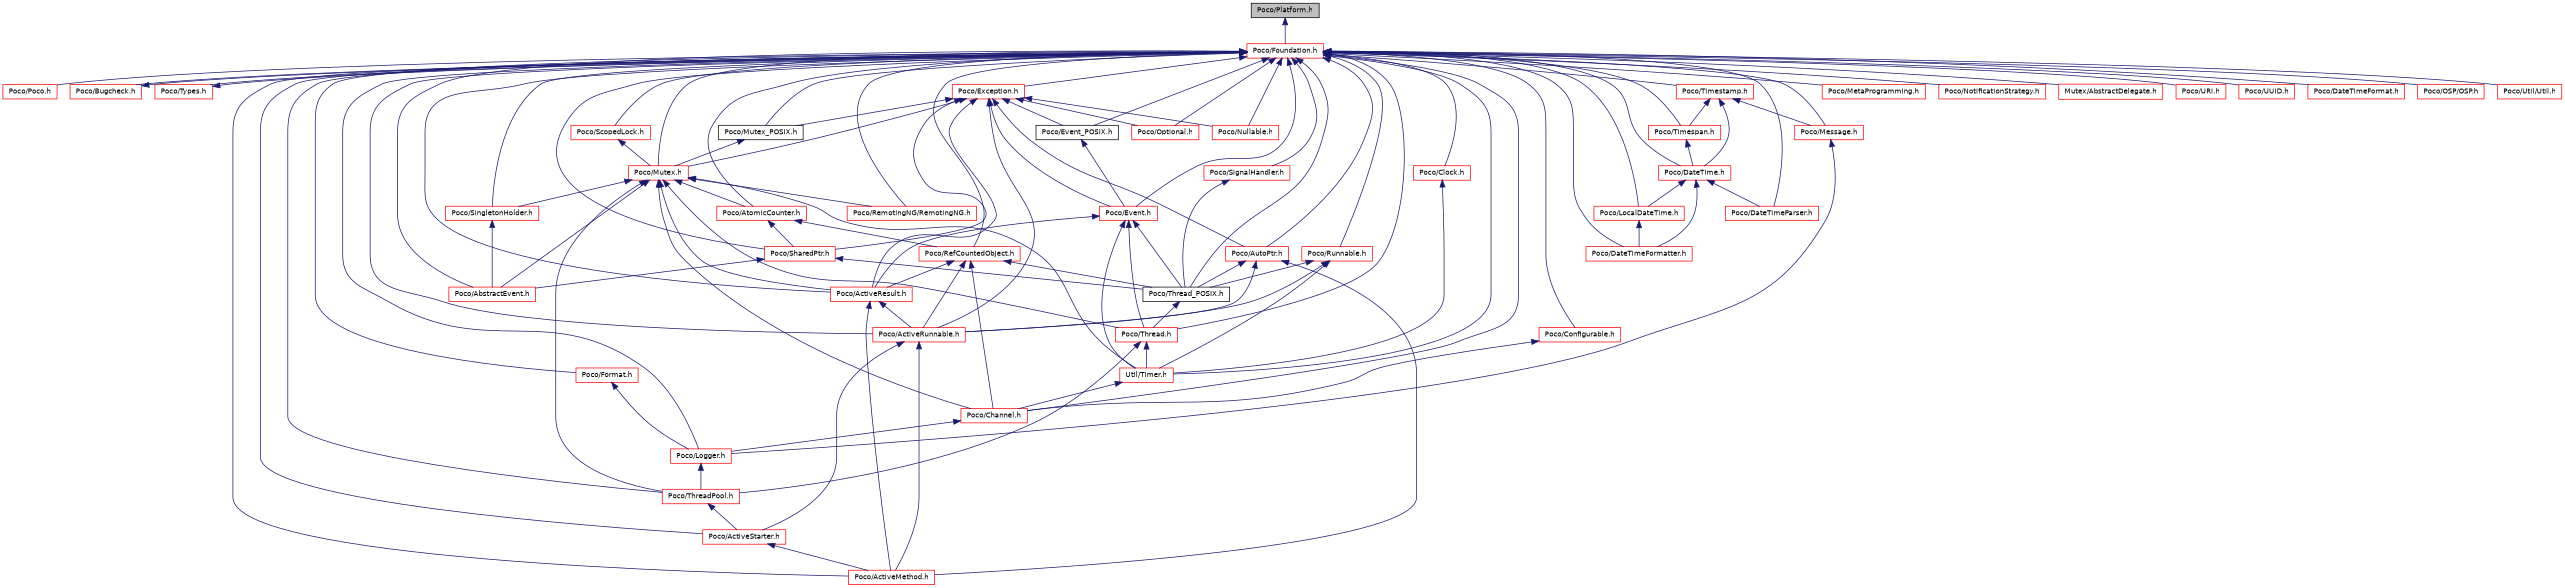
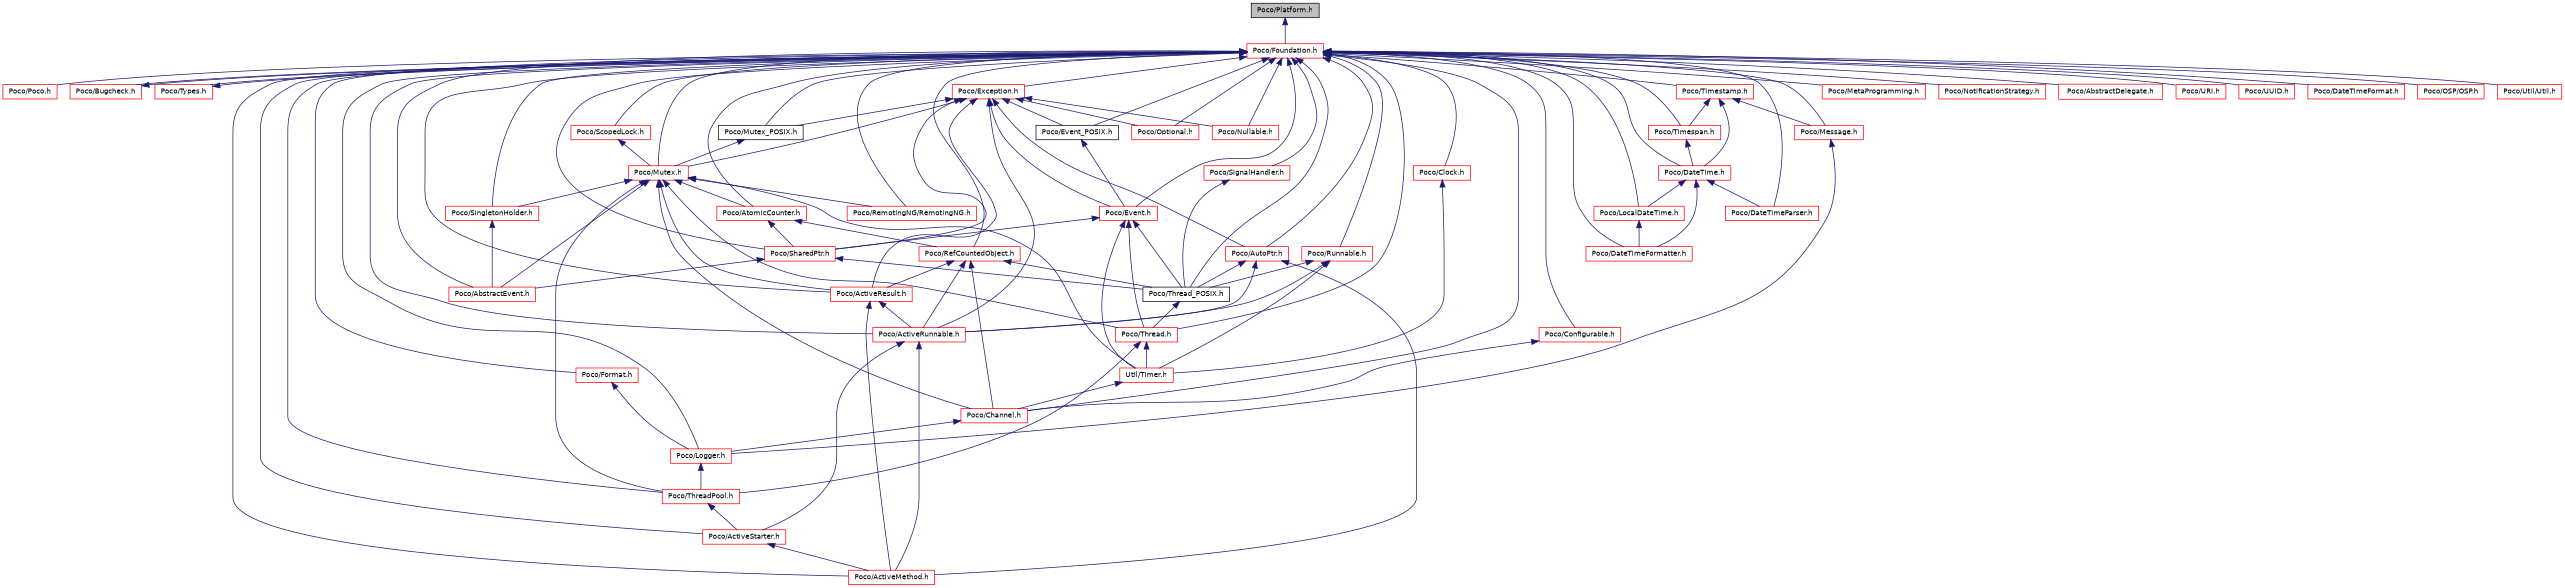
(2111, 92) -> (2111, 92)
(997, 226) -> (1002, 229)
(1491, 287) -> none
